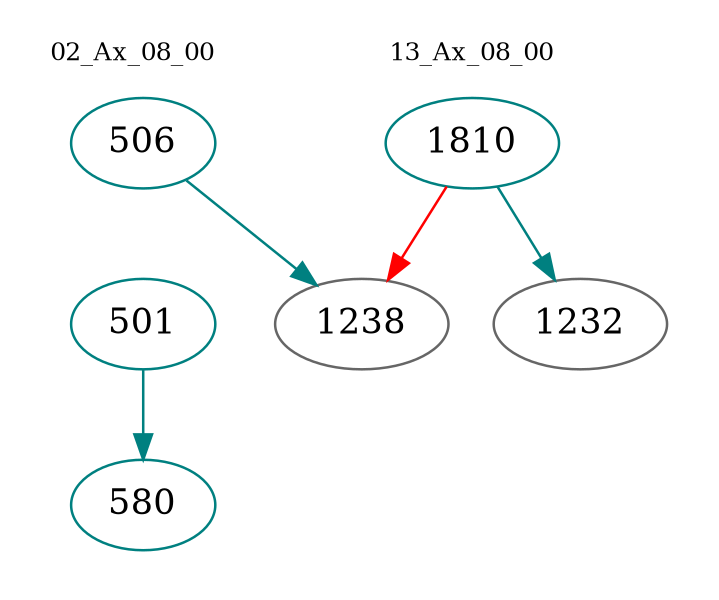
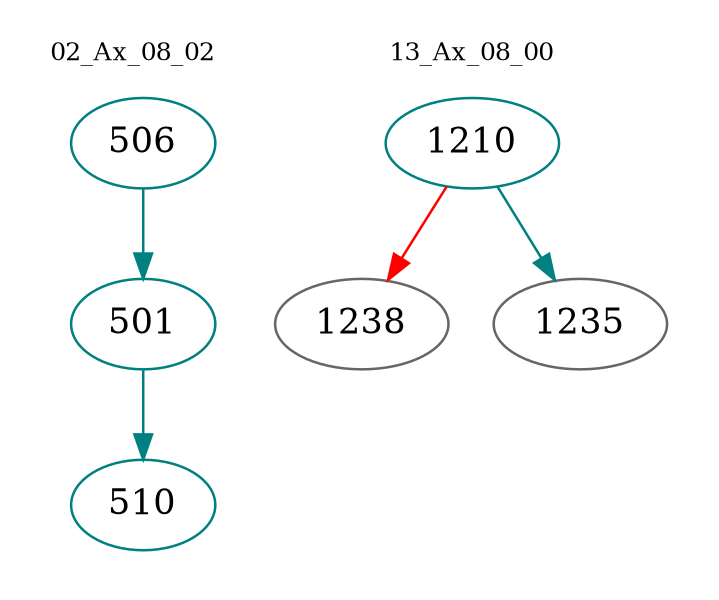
(133, 54) -> (133, 54)
(472, 143) -> (472, 143)
(219, 207) -> (143, 221)
(580, 324) -> (580, 324)
(143, 505) -> (143, 505)
